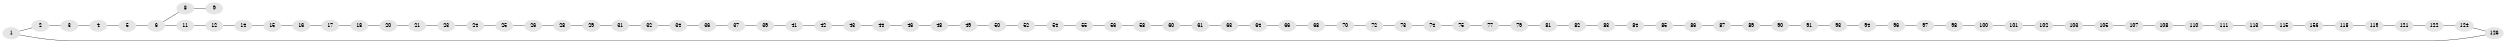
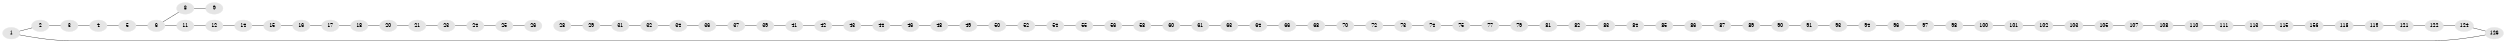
(548, 26) -> none
